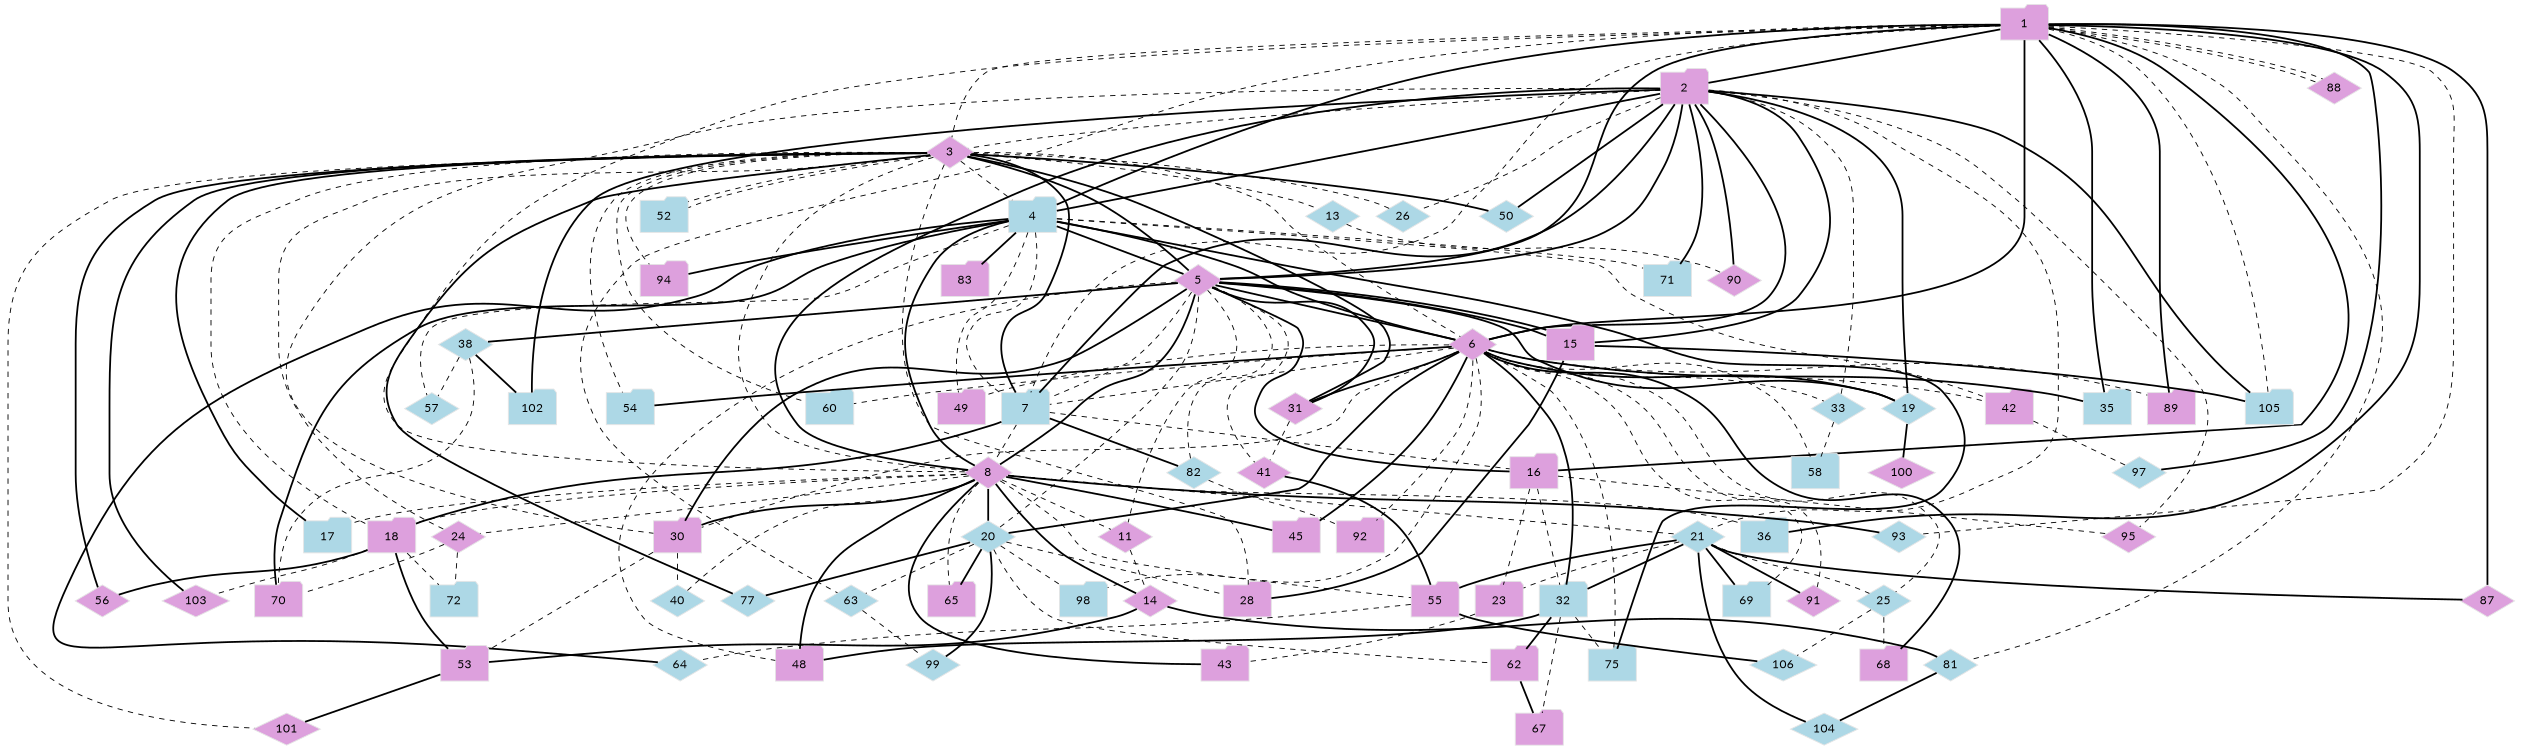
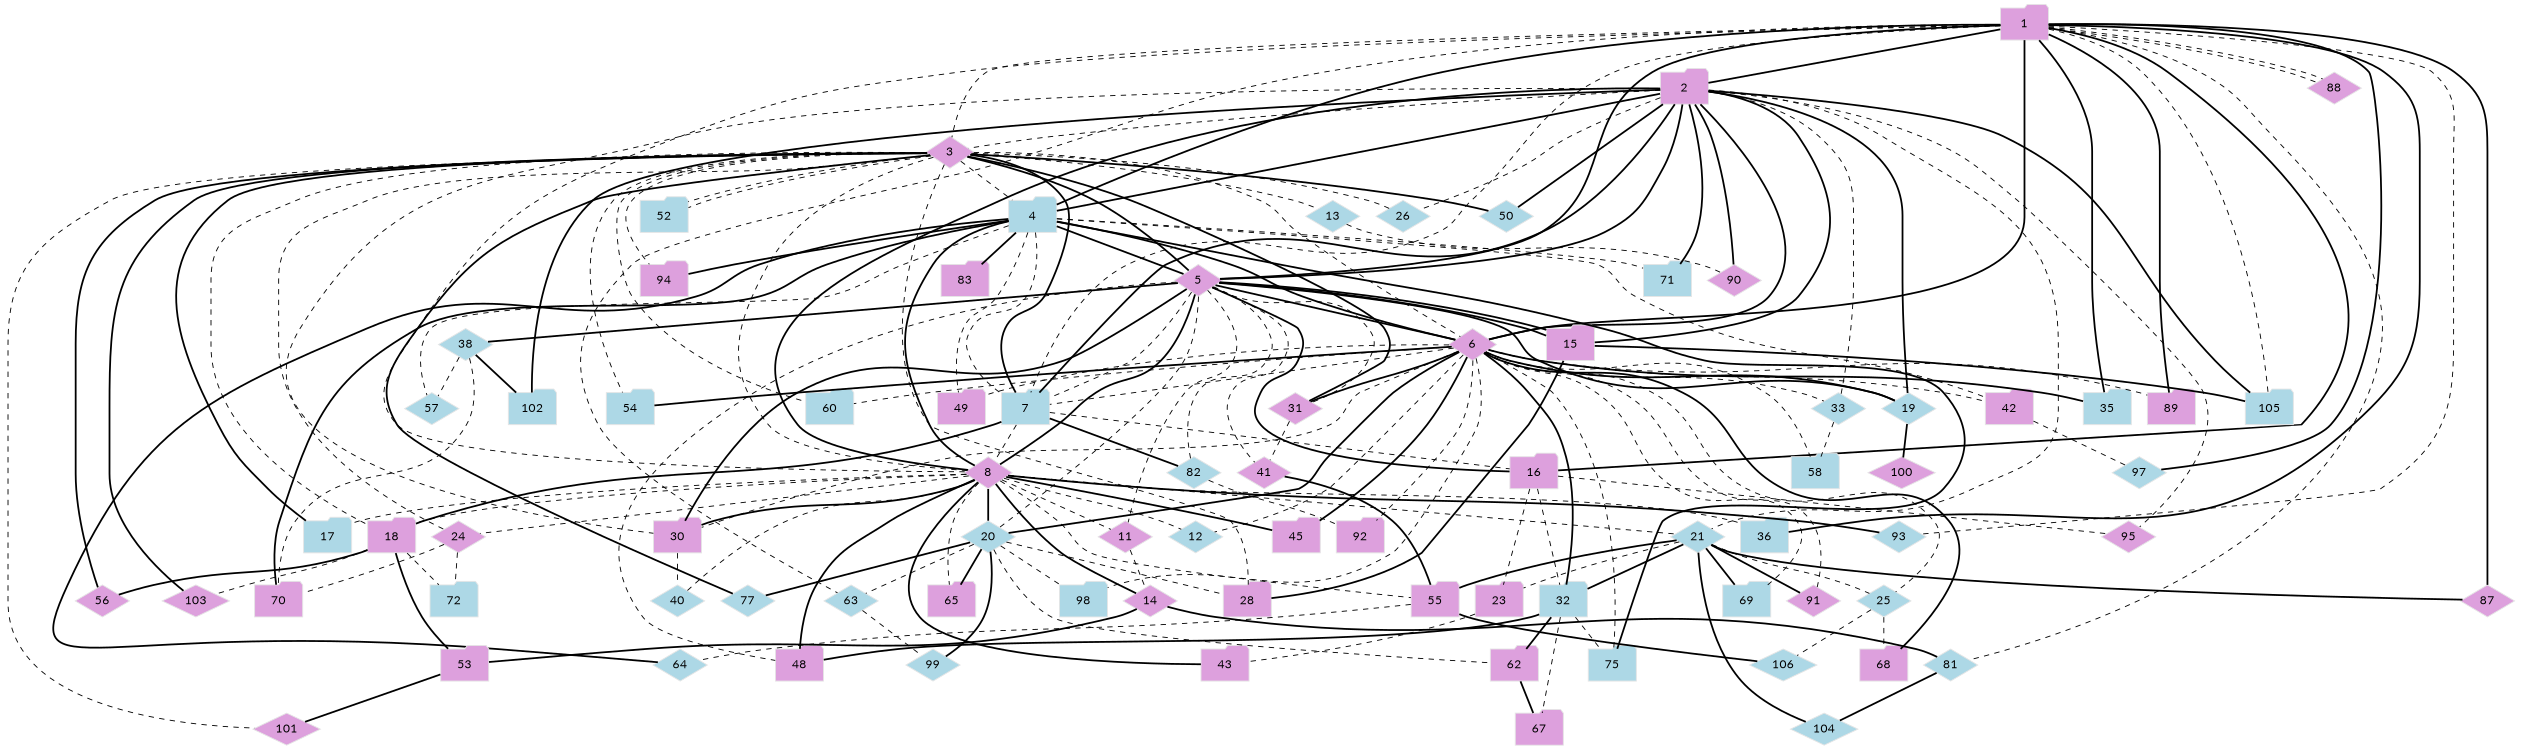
(1366, 326) -> (1366, 326)
none -> (1196, 537)
(571, 601) -> none
